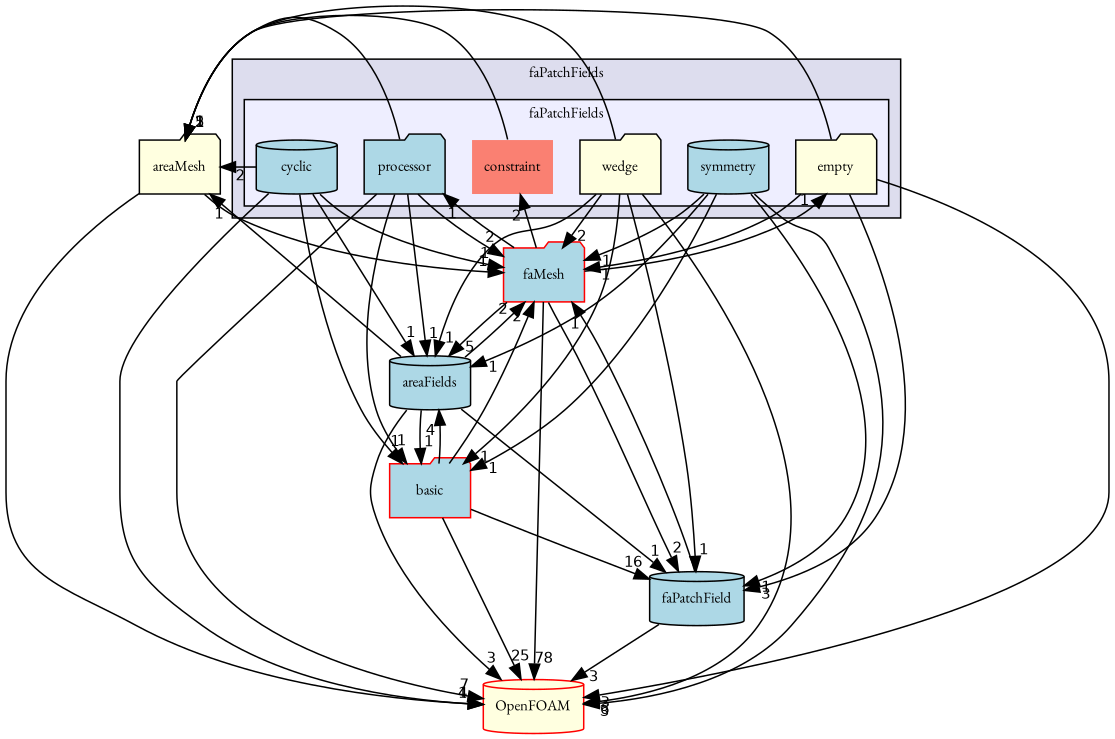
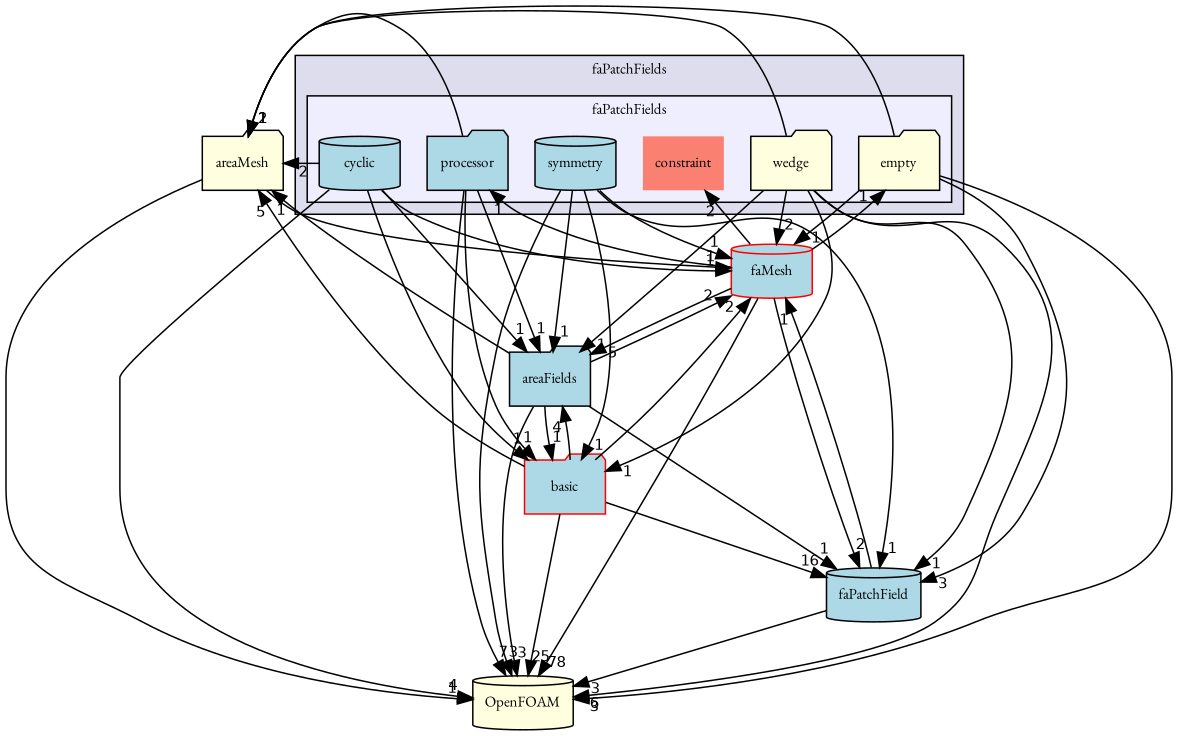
(420, 23) -> (378, 353)
(458, 228) -> none
(544, 275) -> (772, 271)
(430, 383) -> (550, 379)
(534, 707) -> (523, 703)
